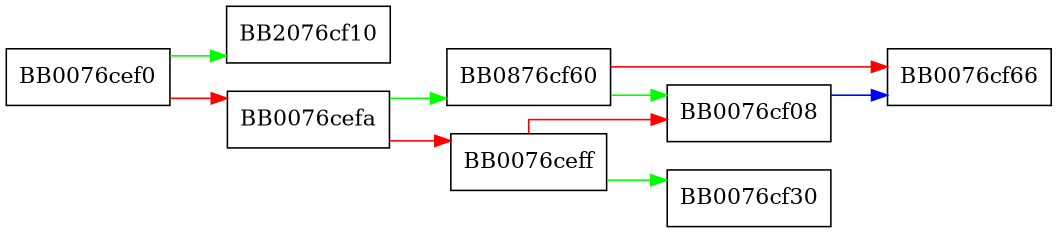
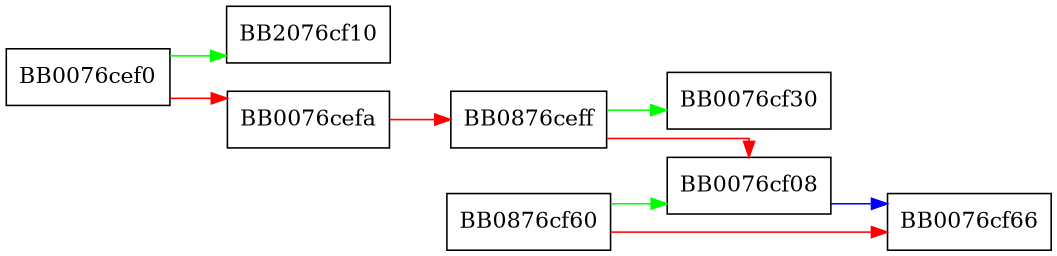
(410, 98) -> none
(529, 162) -> (529, 120)
